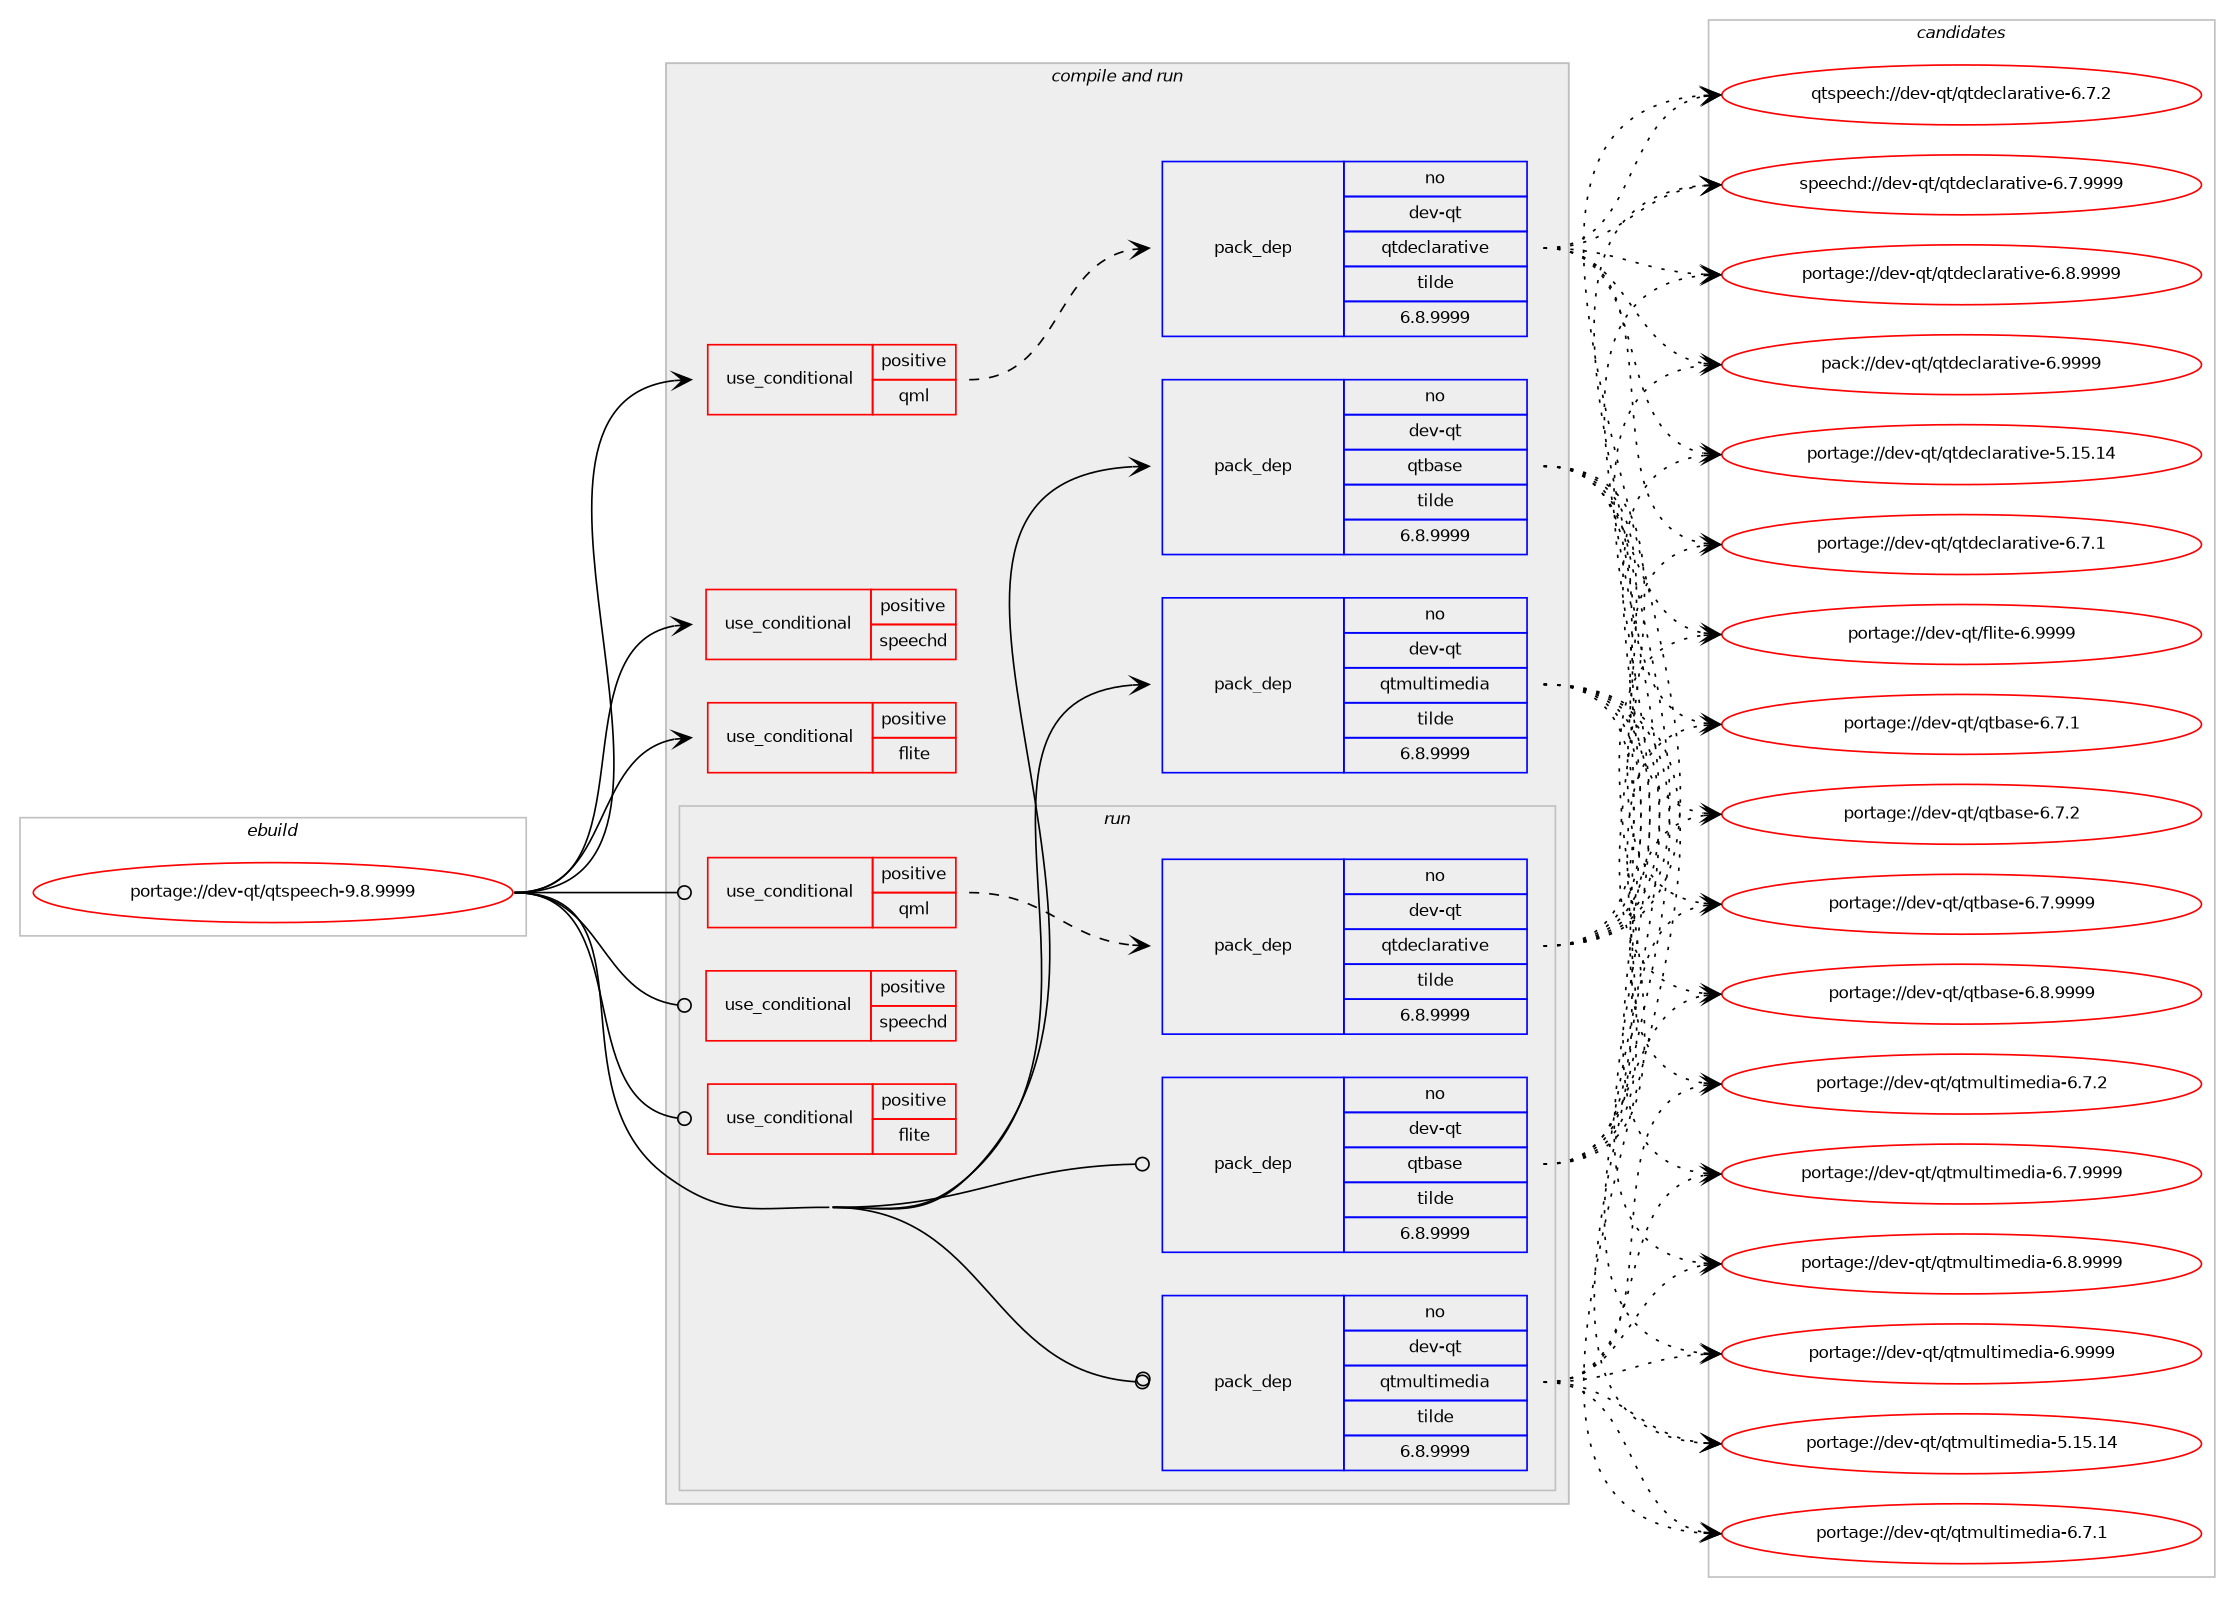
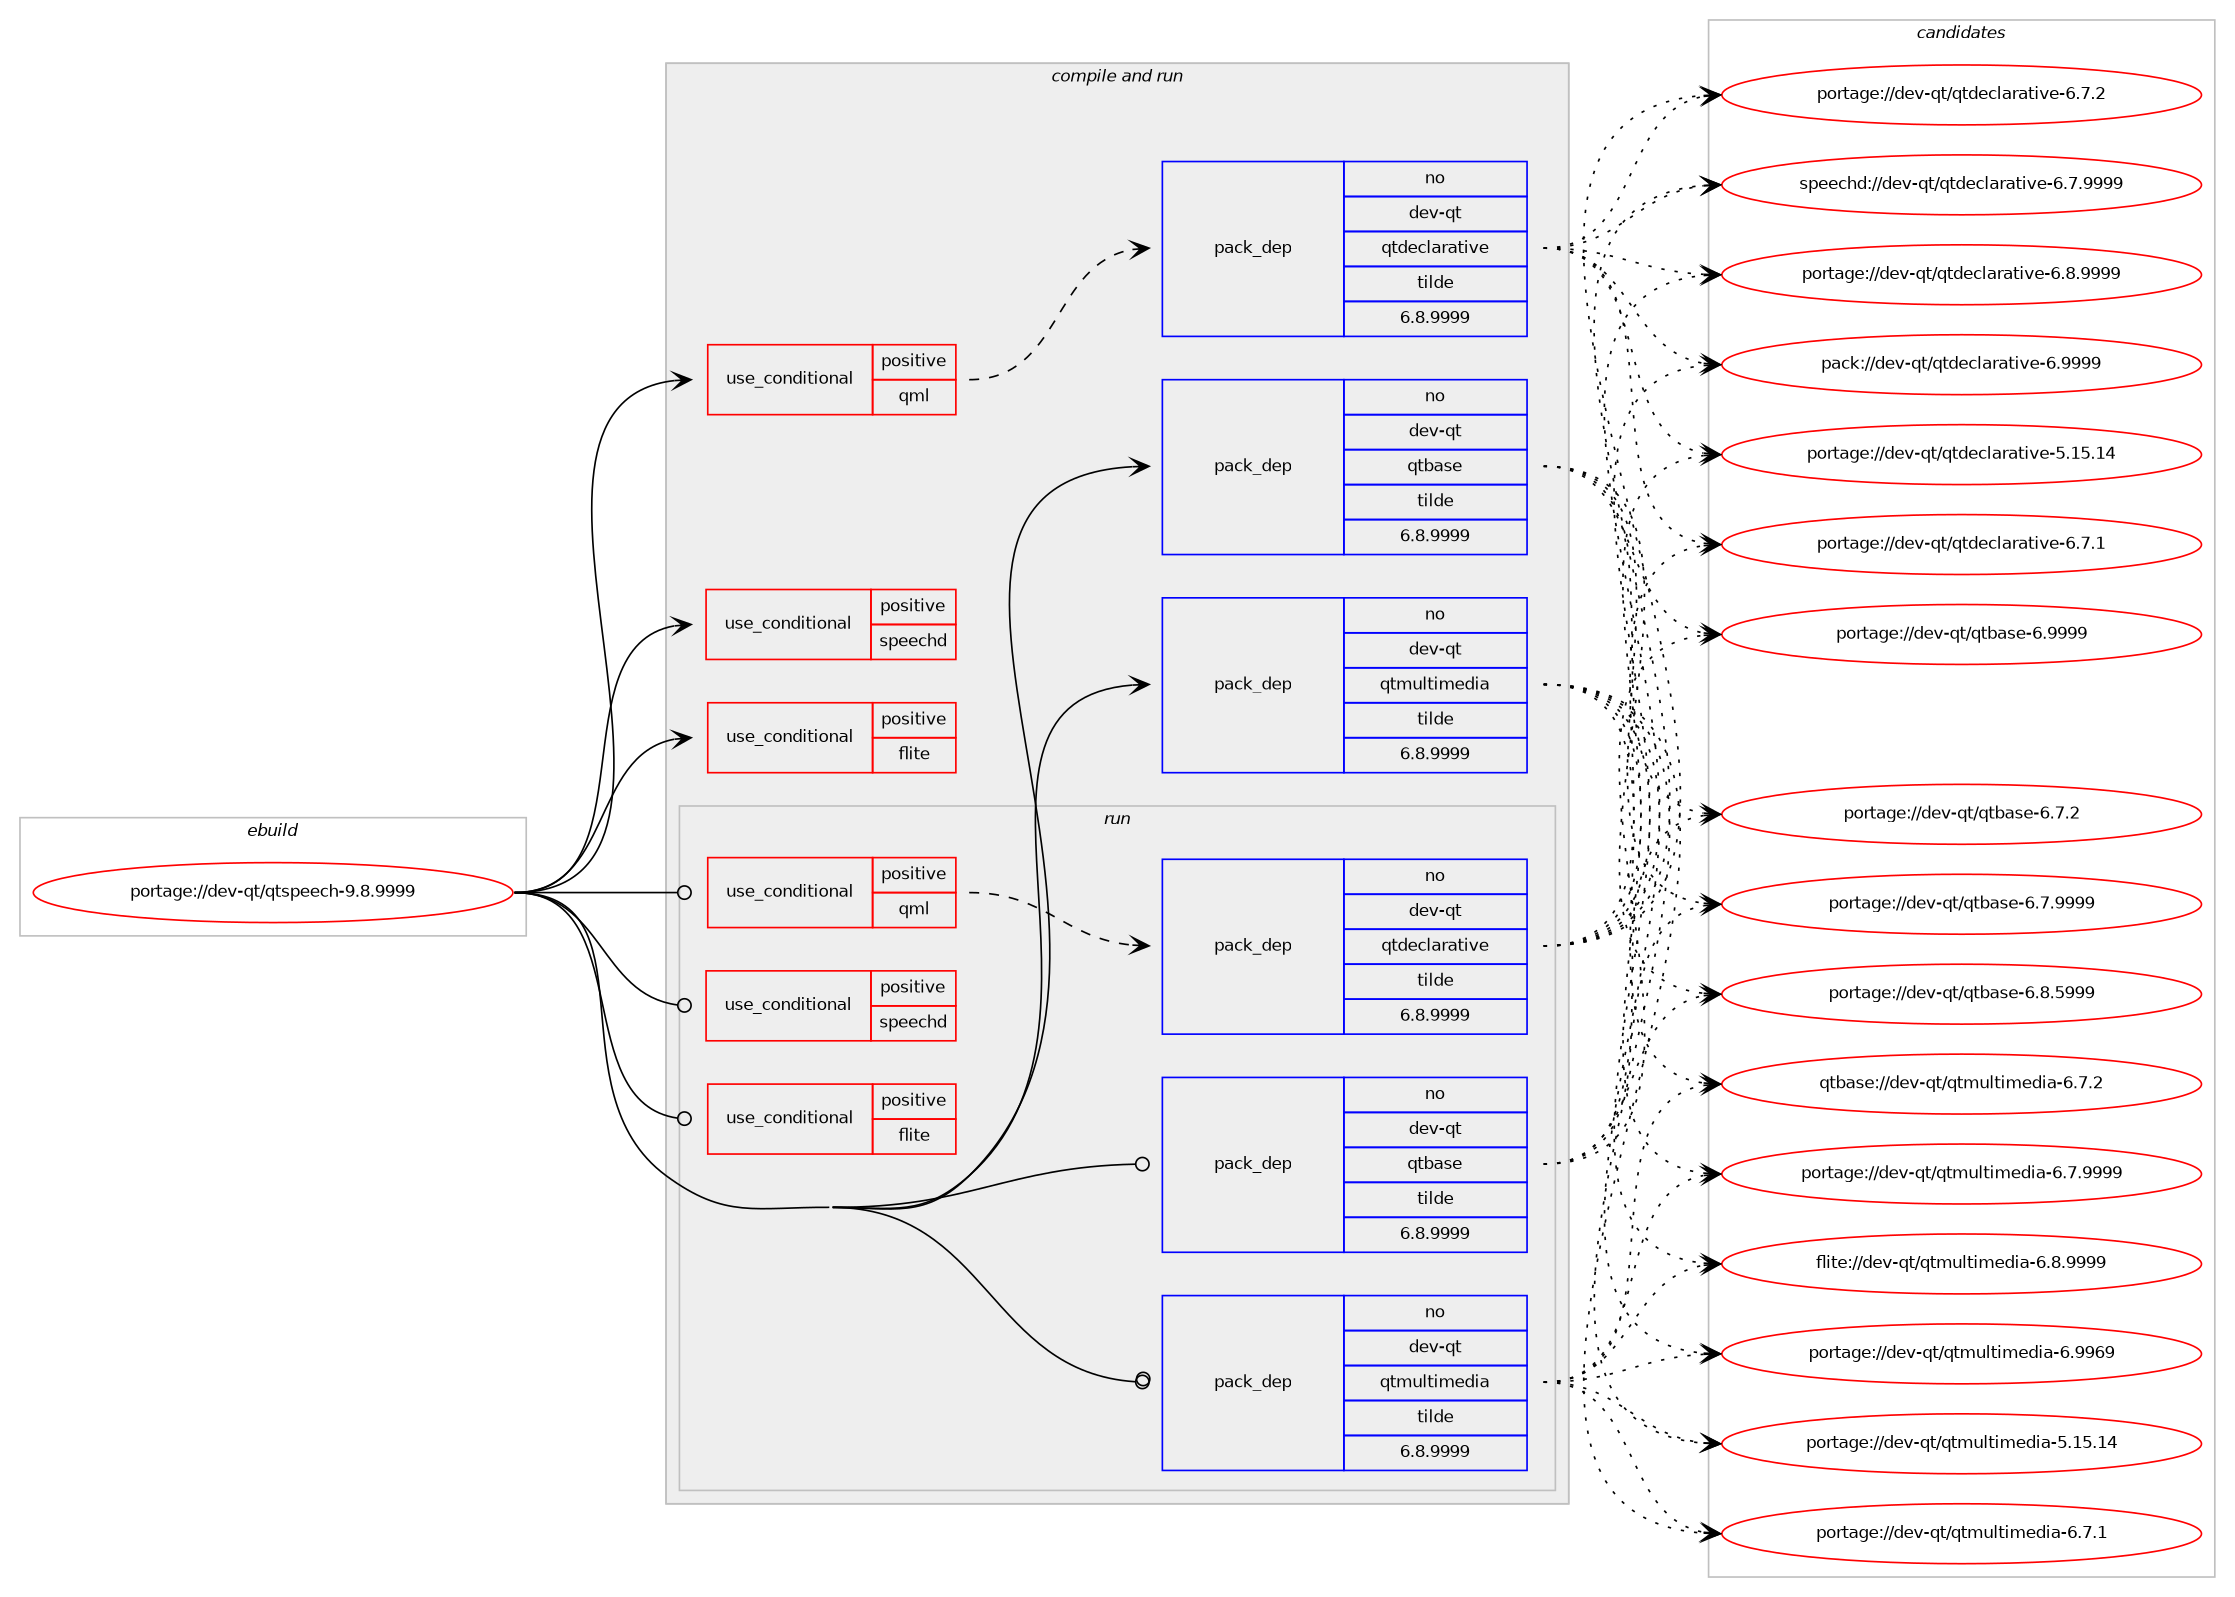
(1962, 95) -> (1962, 95)
(1962, 634) -> (1962, 634)
(1962, 724) -> none
(1962, 994) -> (1962, 994)
(1962, 1084) -> (1962, 1084)
(1962, 1264) -> (1962, 1264)
(1962, 1354) -> (1962, 1354)
